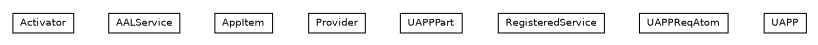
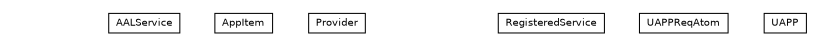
(43, 23) -> none
(431, 23) -> none
